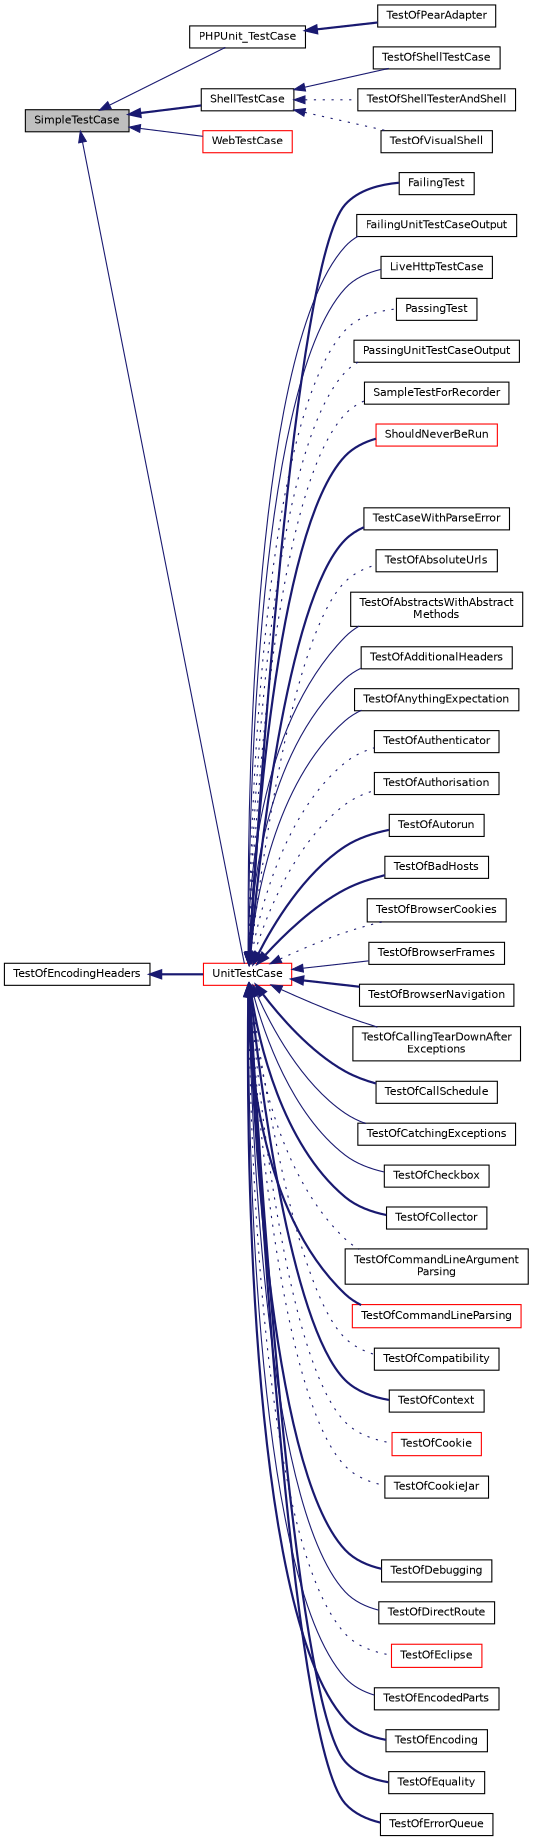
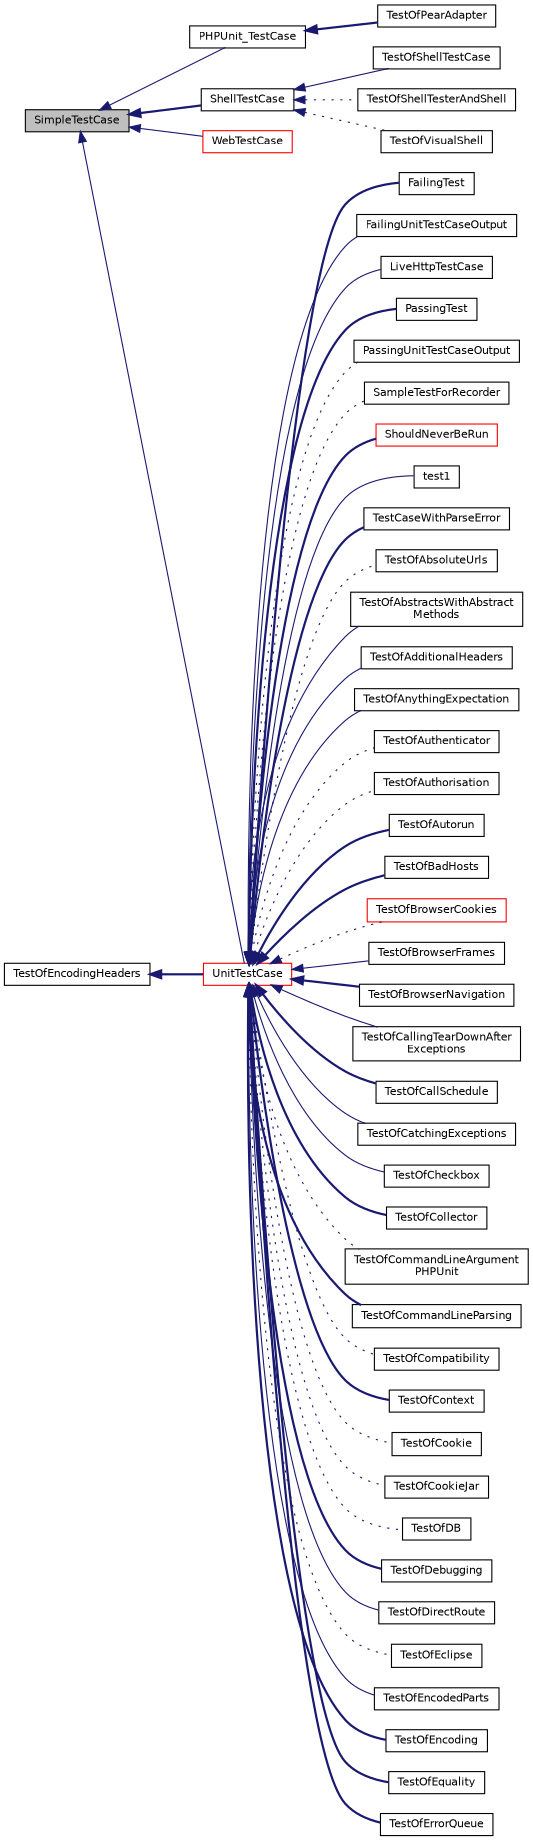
none -> (437, 477)
(269, 607) -> (269, 607)
(437, 910) -> (437, 910)
(437, 1267) -> (437, 1267)
(437, 1316) -> (437, 1316)
(437, 1444) -> (437, 1444)
none -> (437, 1529)
(437, 1656) -> (437, 1656)
